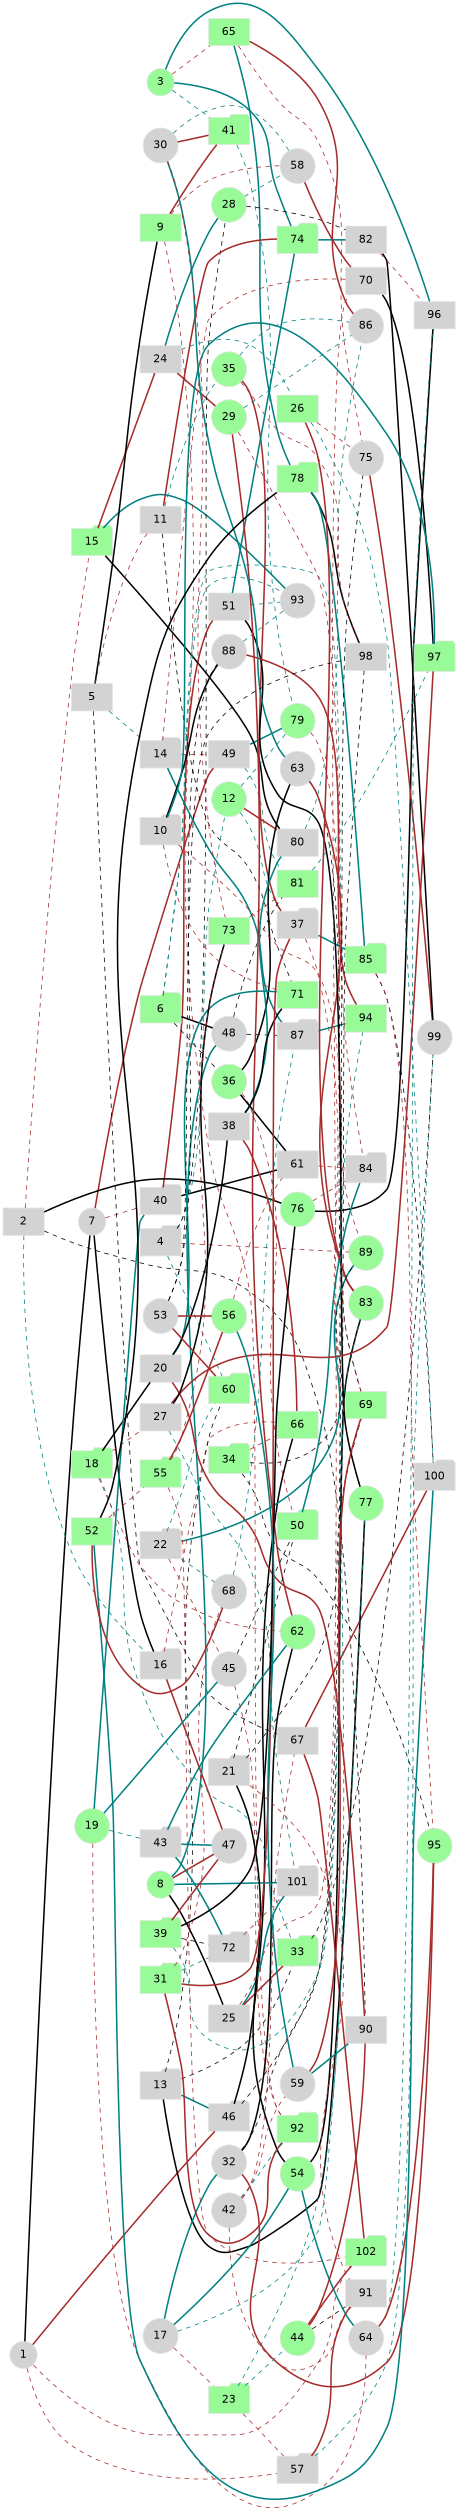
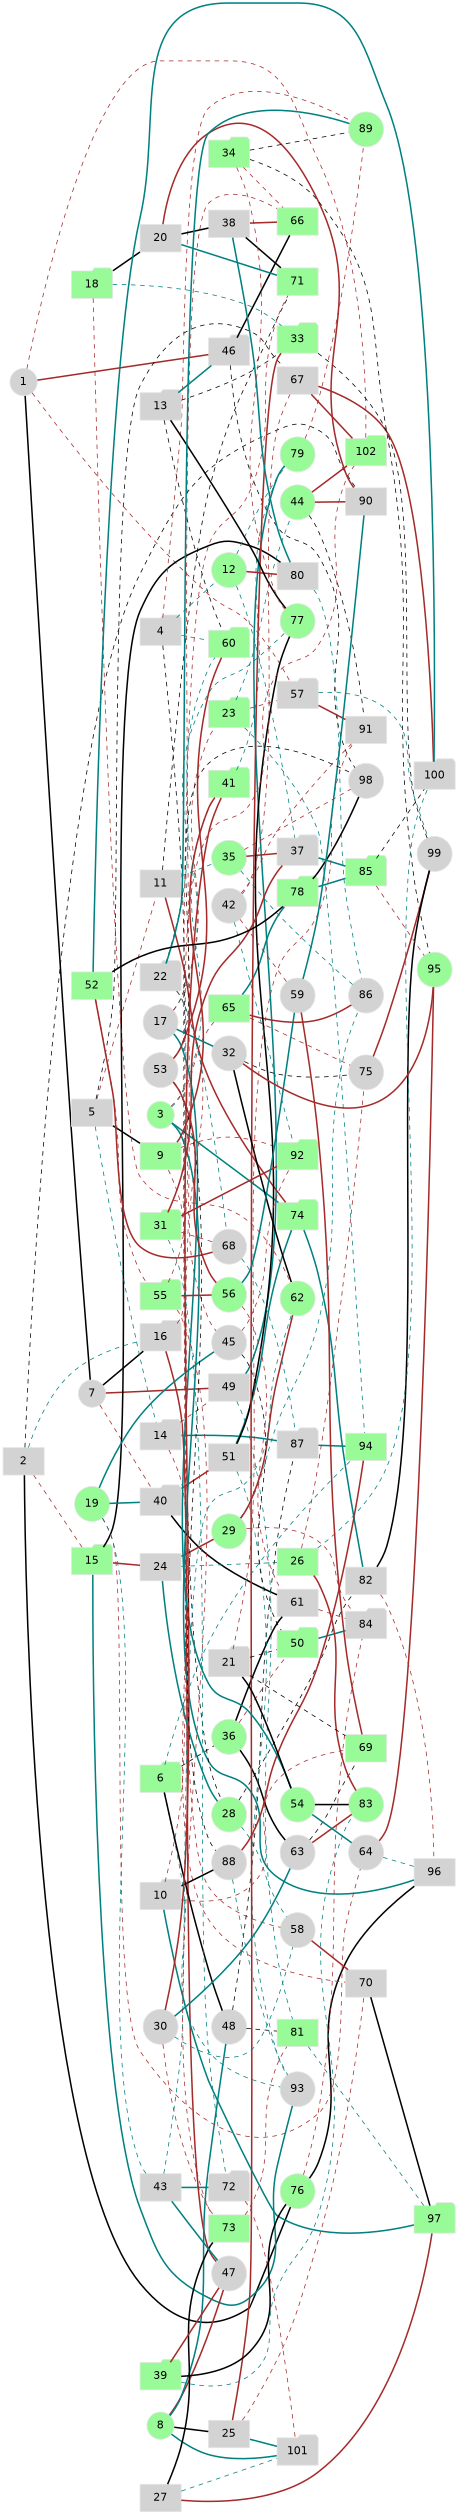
(366, 657) -> (366, 781)
(336, 1212) -> (253, 412)
(126, 1441) -> none
(221, 1734) -> (196, 1574)
(161, 1844) -> (161, 2187)
(202, 1943) -> none
